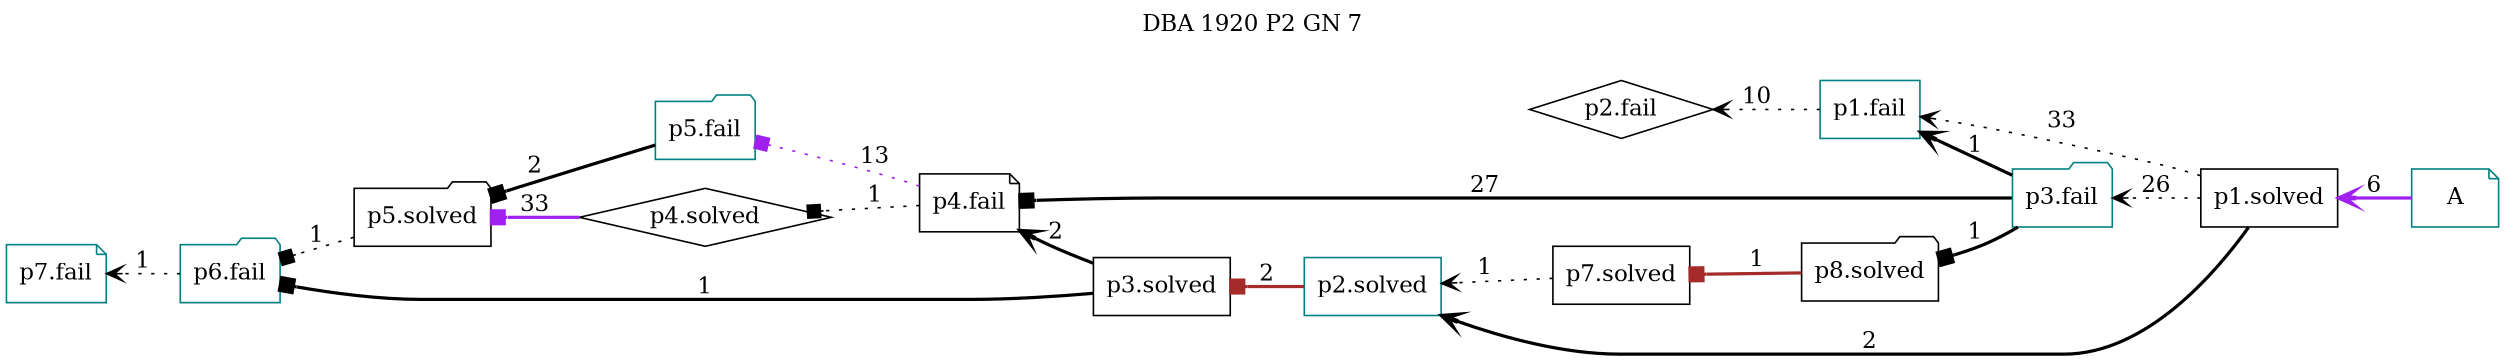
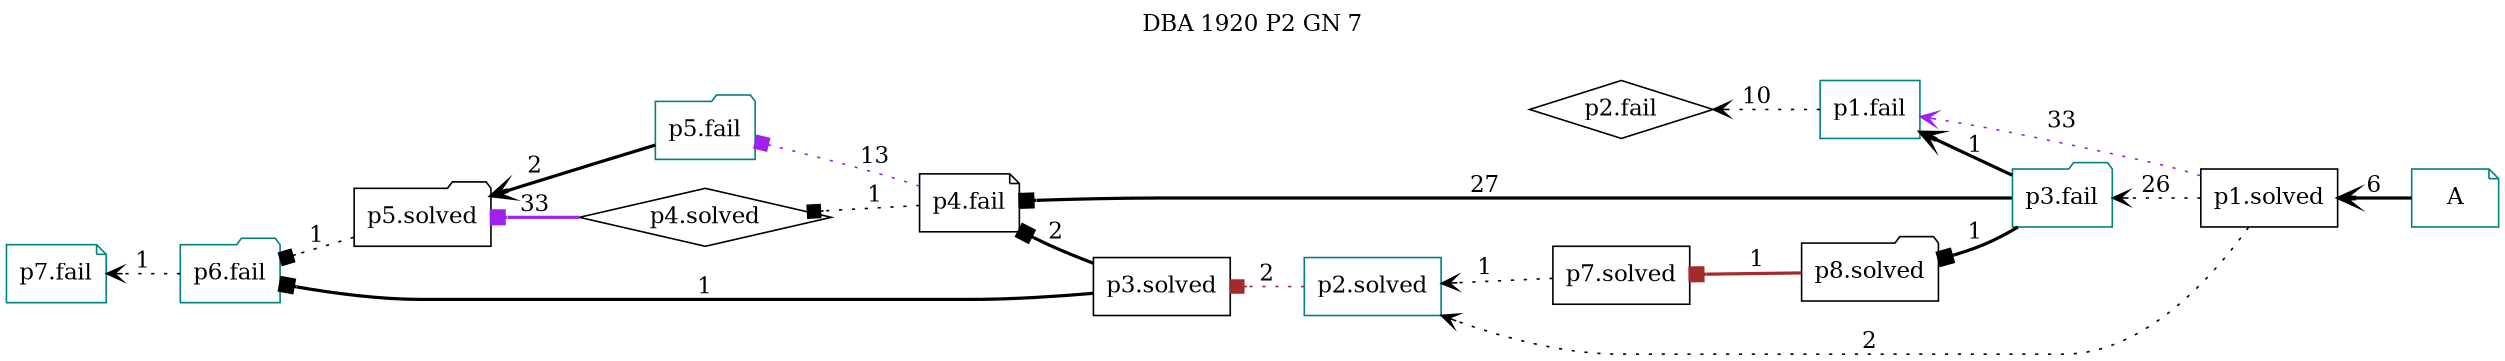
(2069, 144) -> (2069, 144)
(581, 168) -> (581, 168)
(2383, 198) -> (2383, 198)
(1063, 251) -> (1063, 251)
(1276, 287) -> (1276, 287)
(1874, 354) -> (1874, 354)
